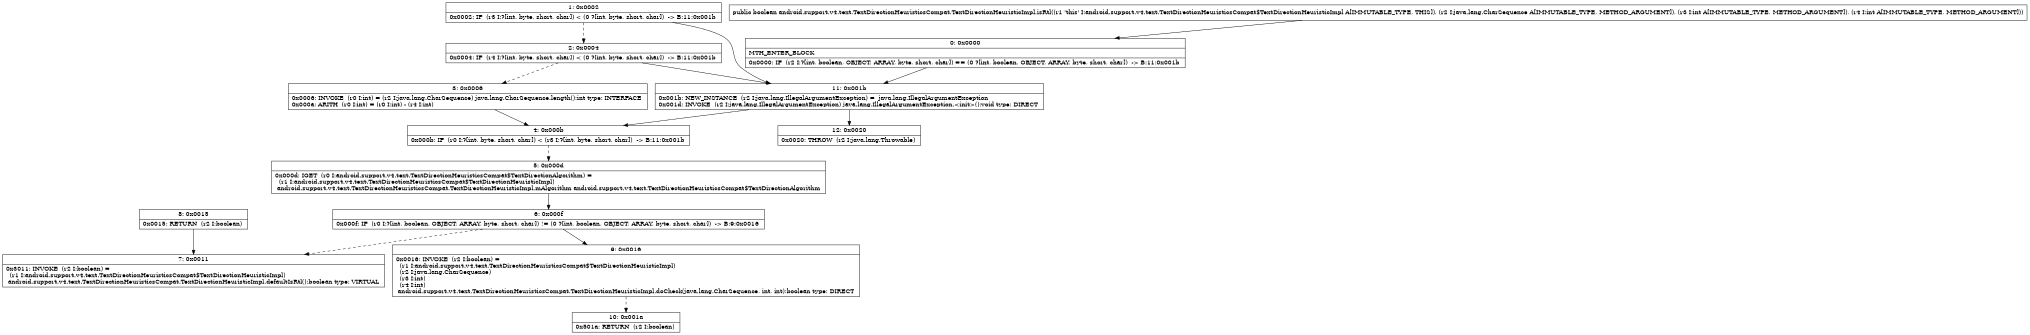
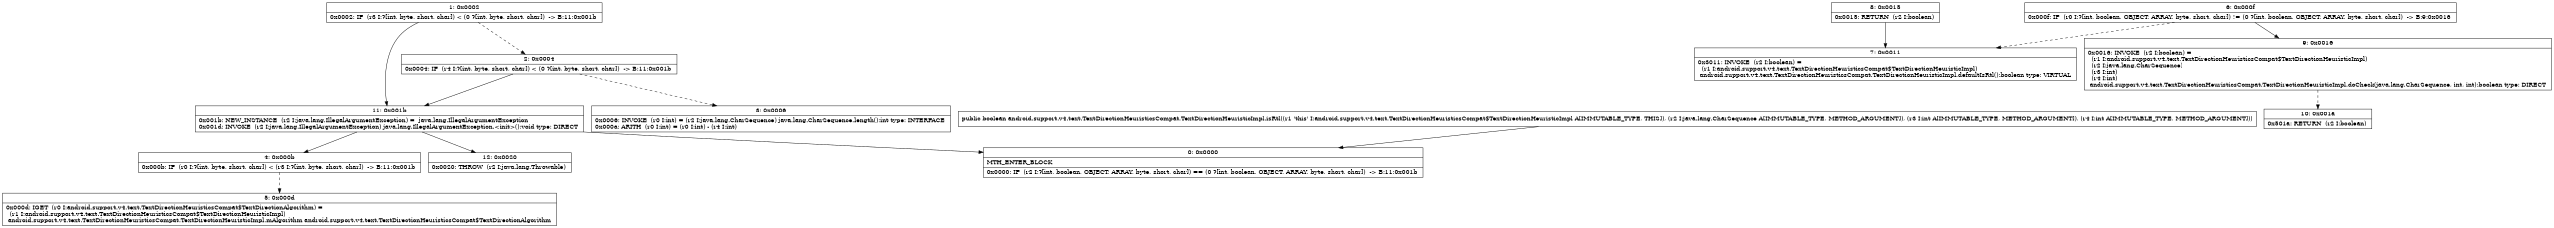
(907, 75) -> (781, 143)
(510, 117) -> none
(549, 199) -> none
